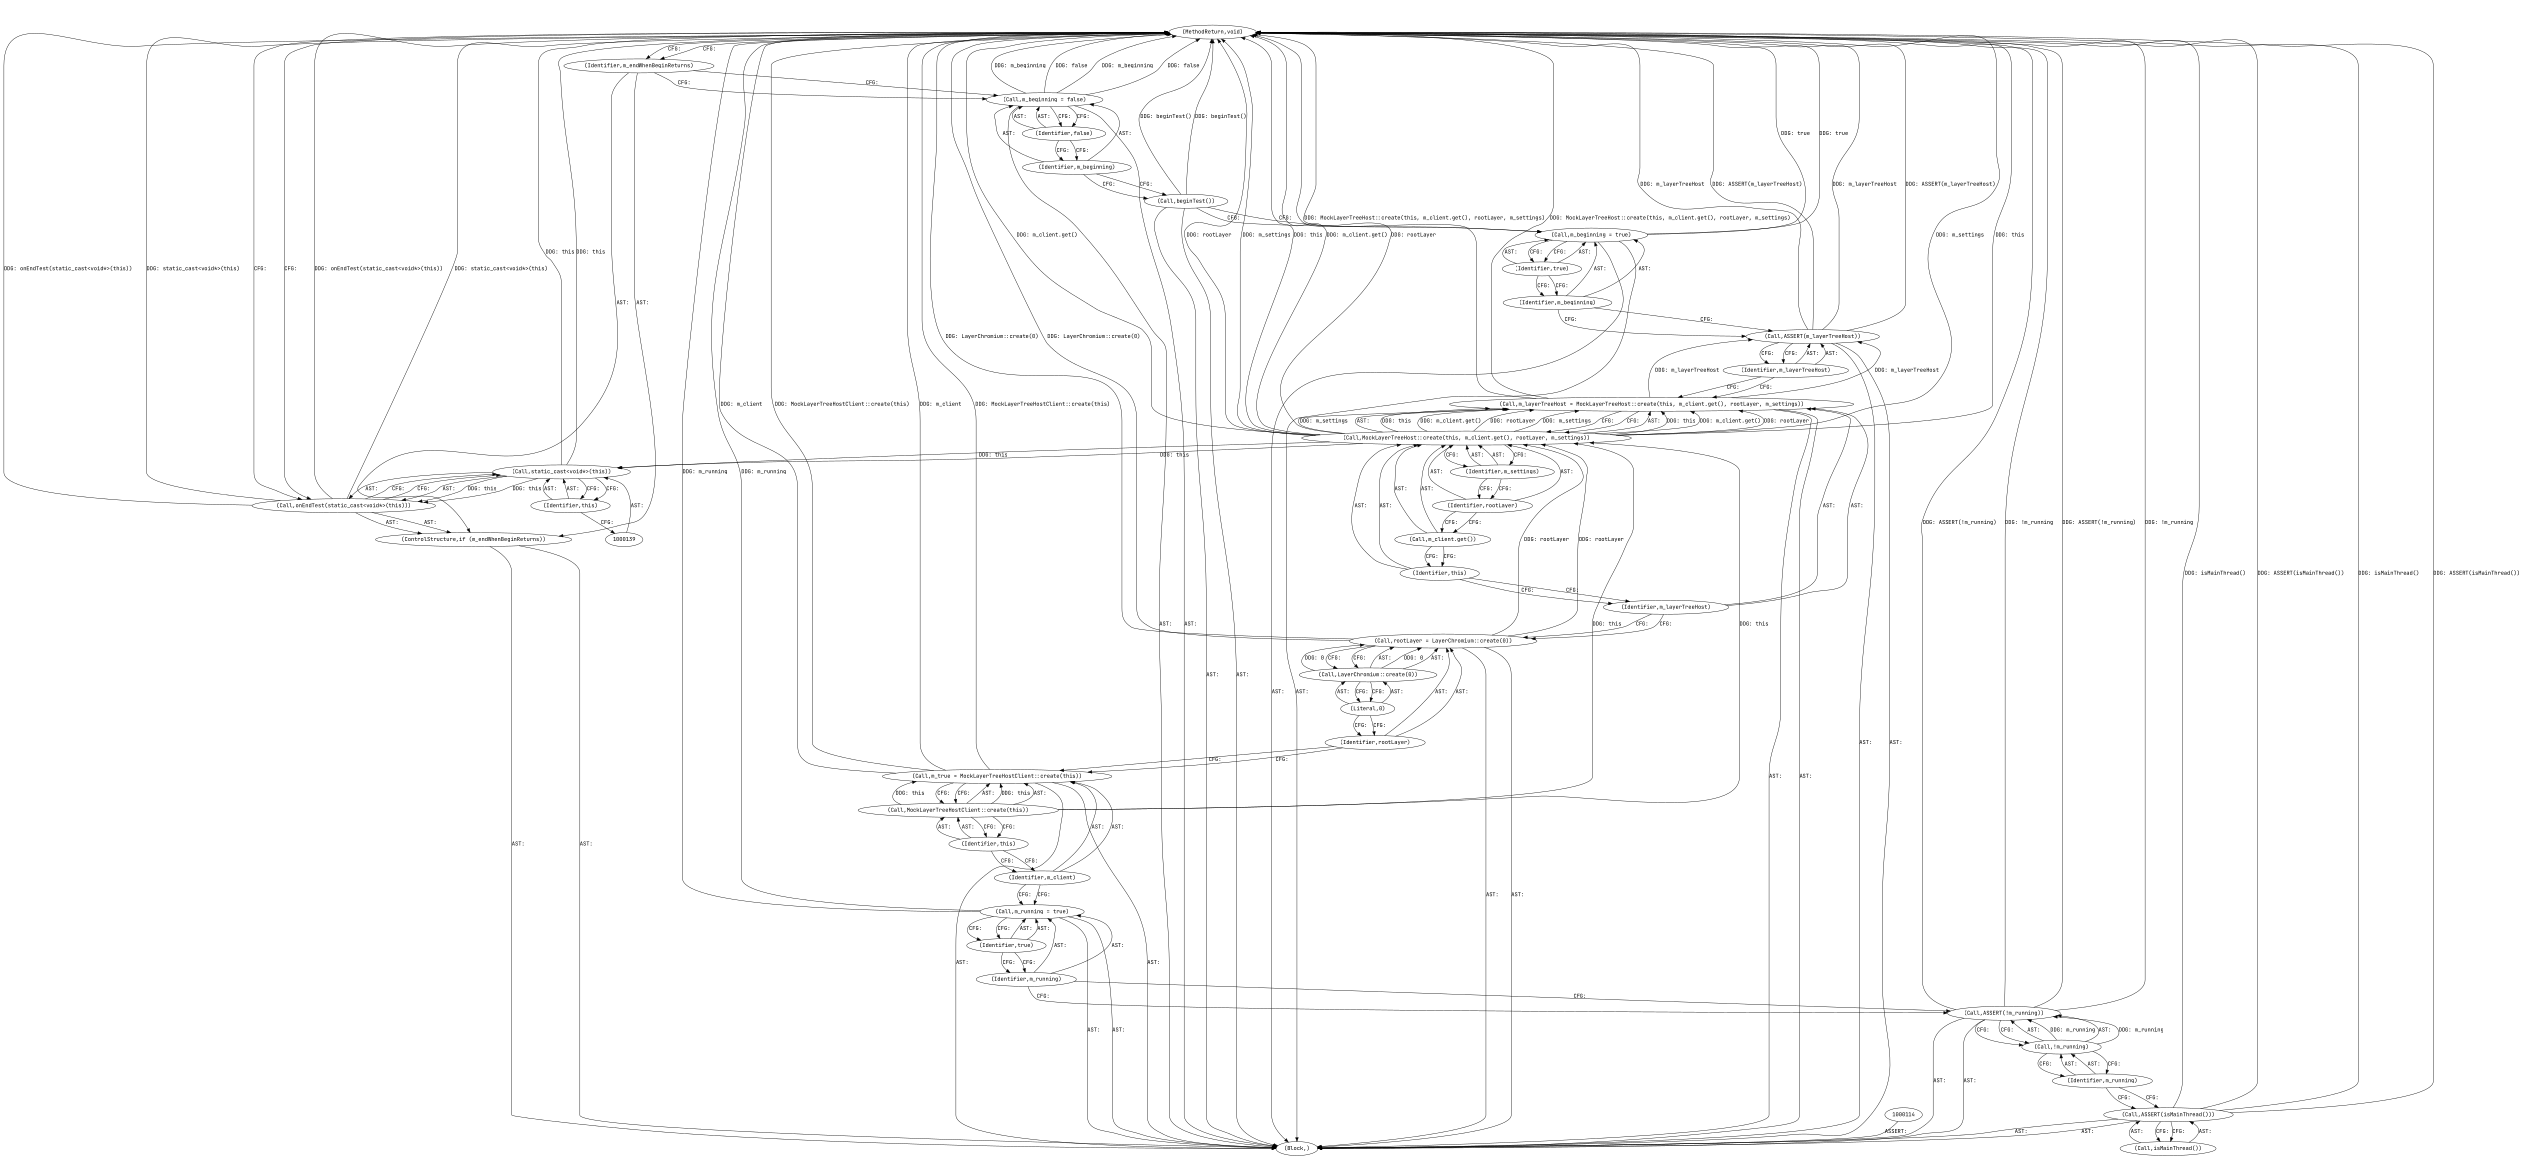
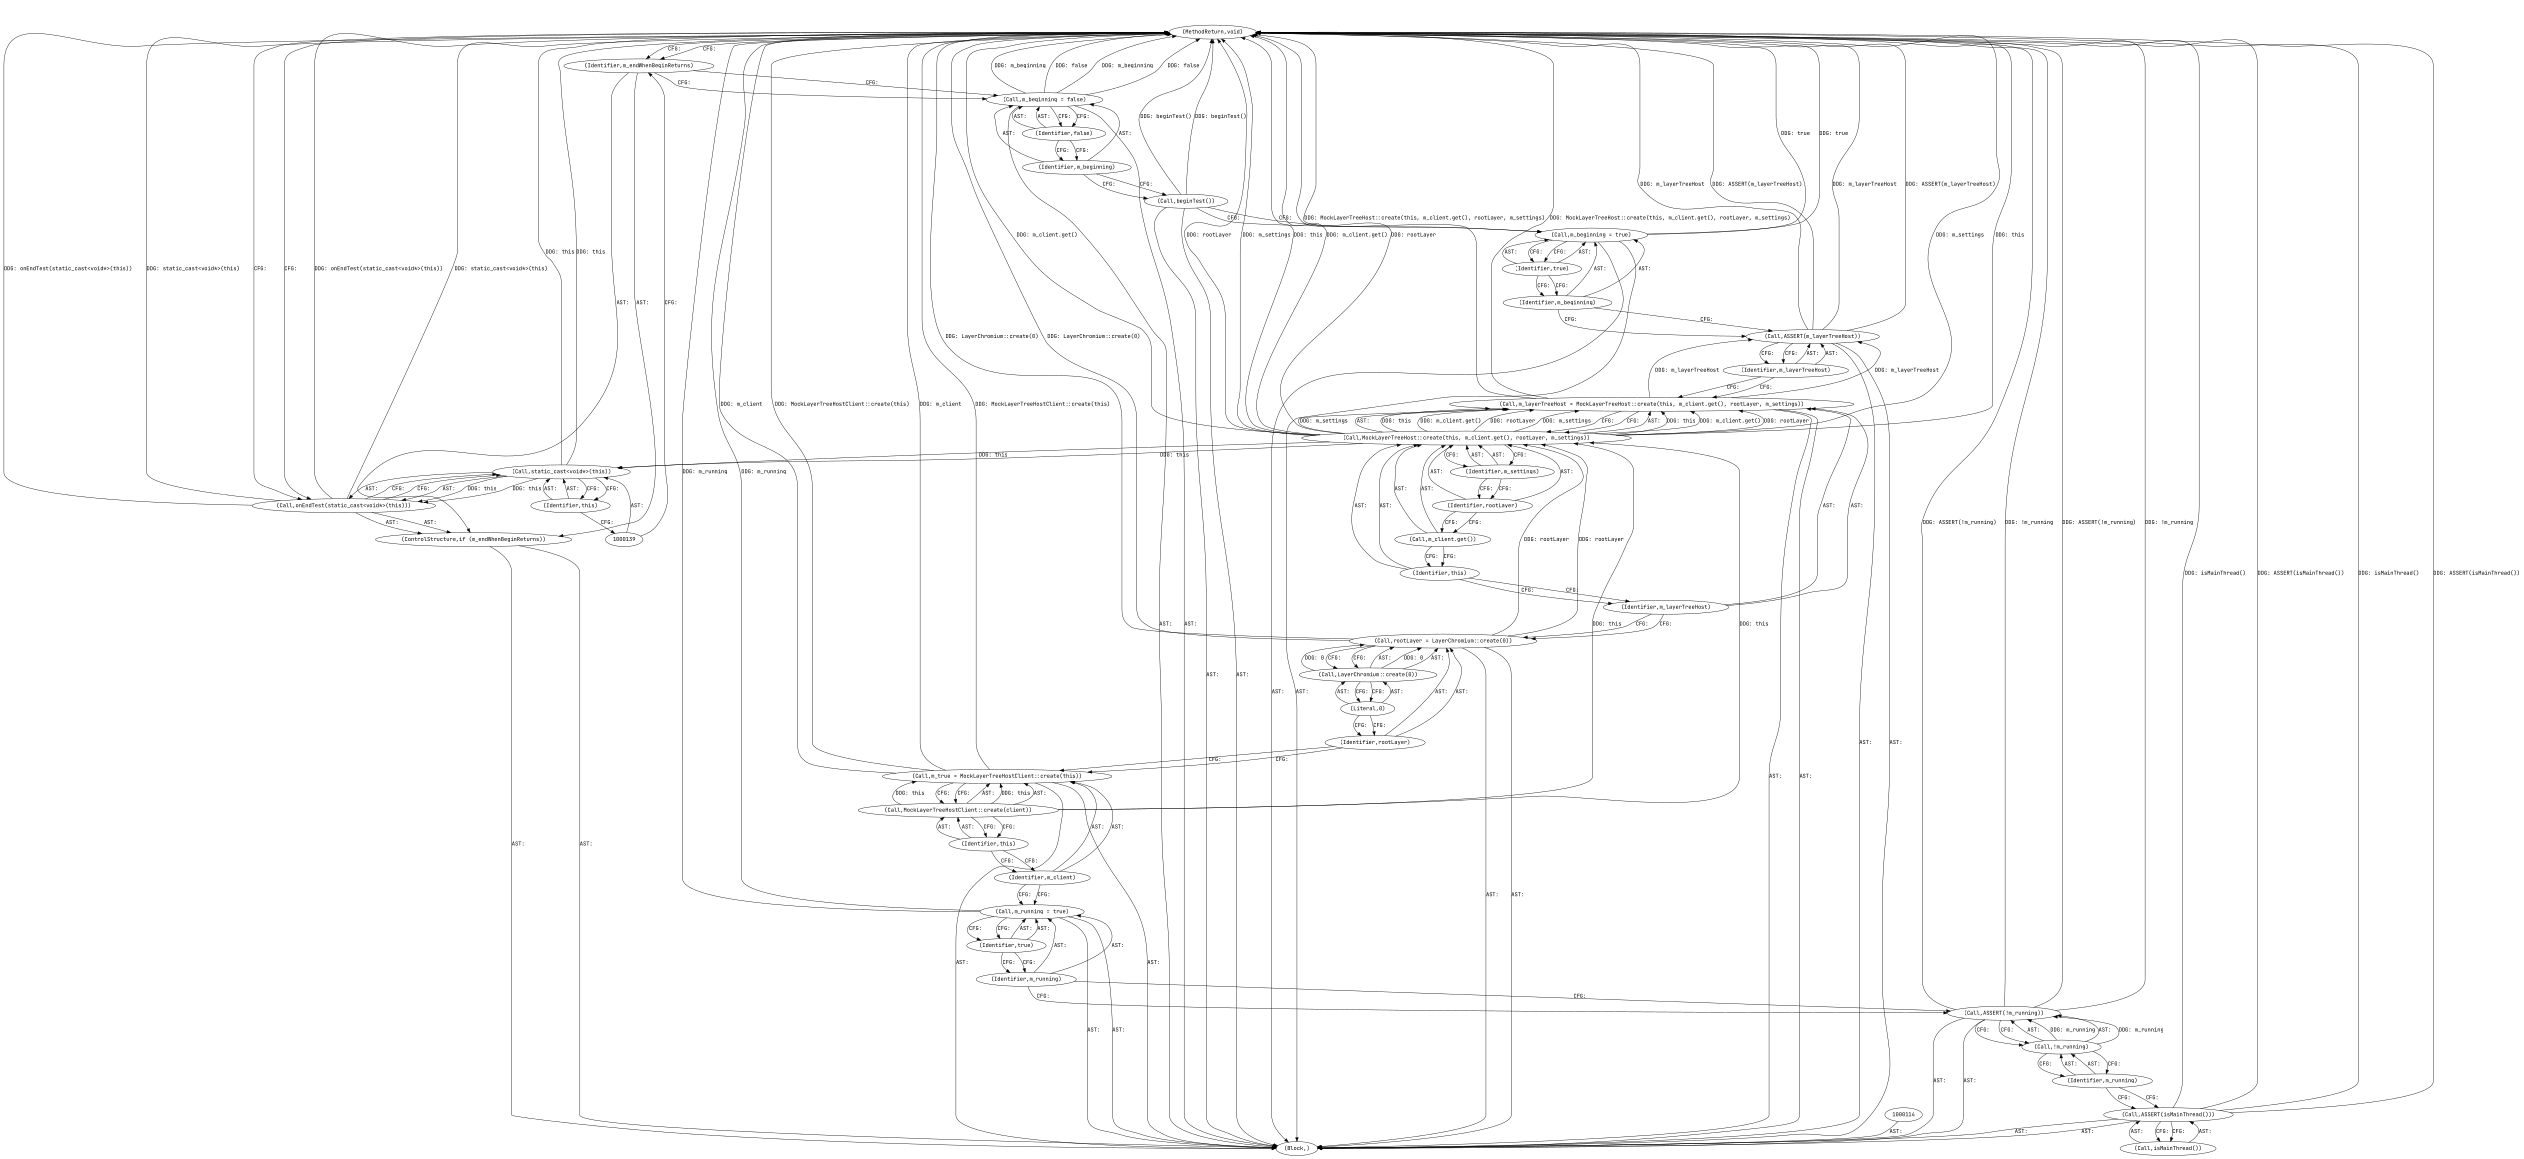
none -> (665, 310)
(958, 810) -> (958, 810)
(1898, 1132) -> (1898, 1132)
